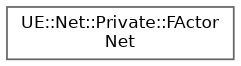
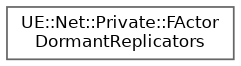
(120, 33) -> (120, 33)
